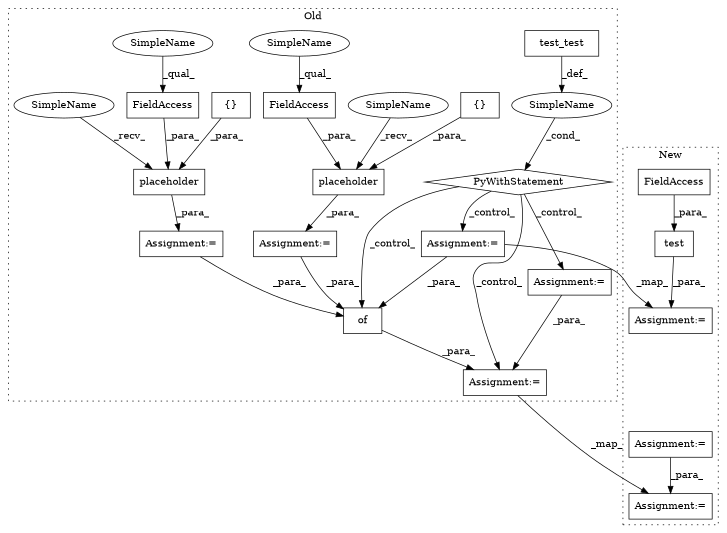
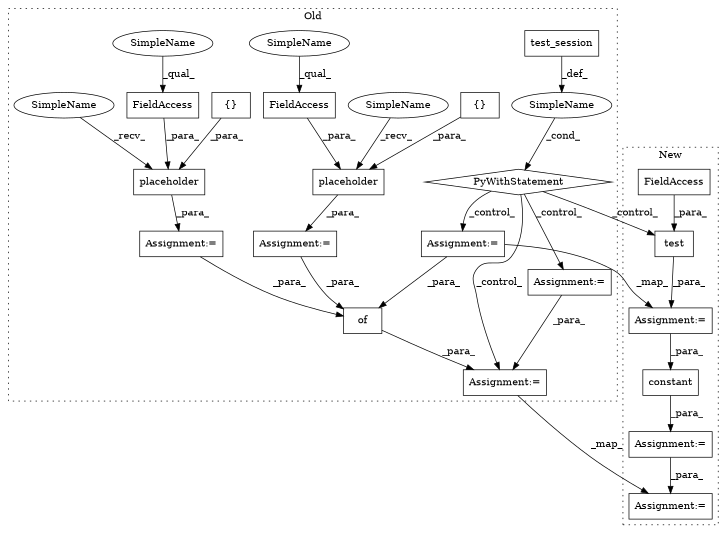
(562, 43) -> (562, 43)
(381, 220) -> (596, 211)
none -> (671, 383)
